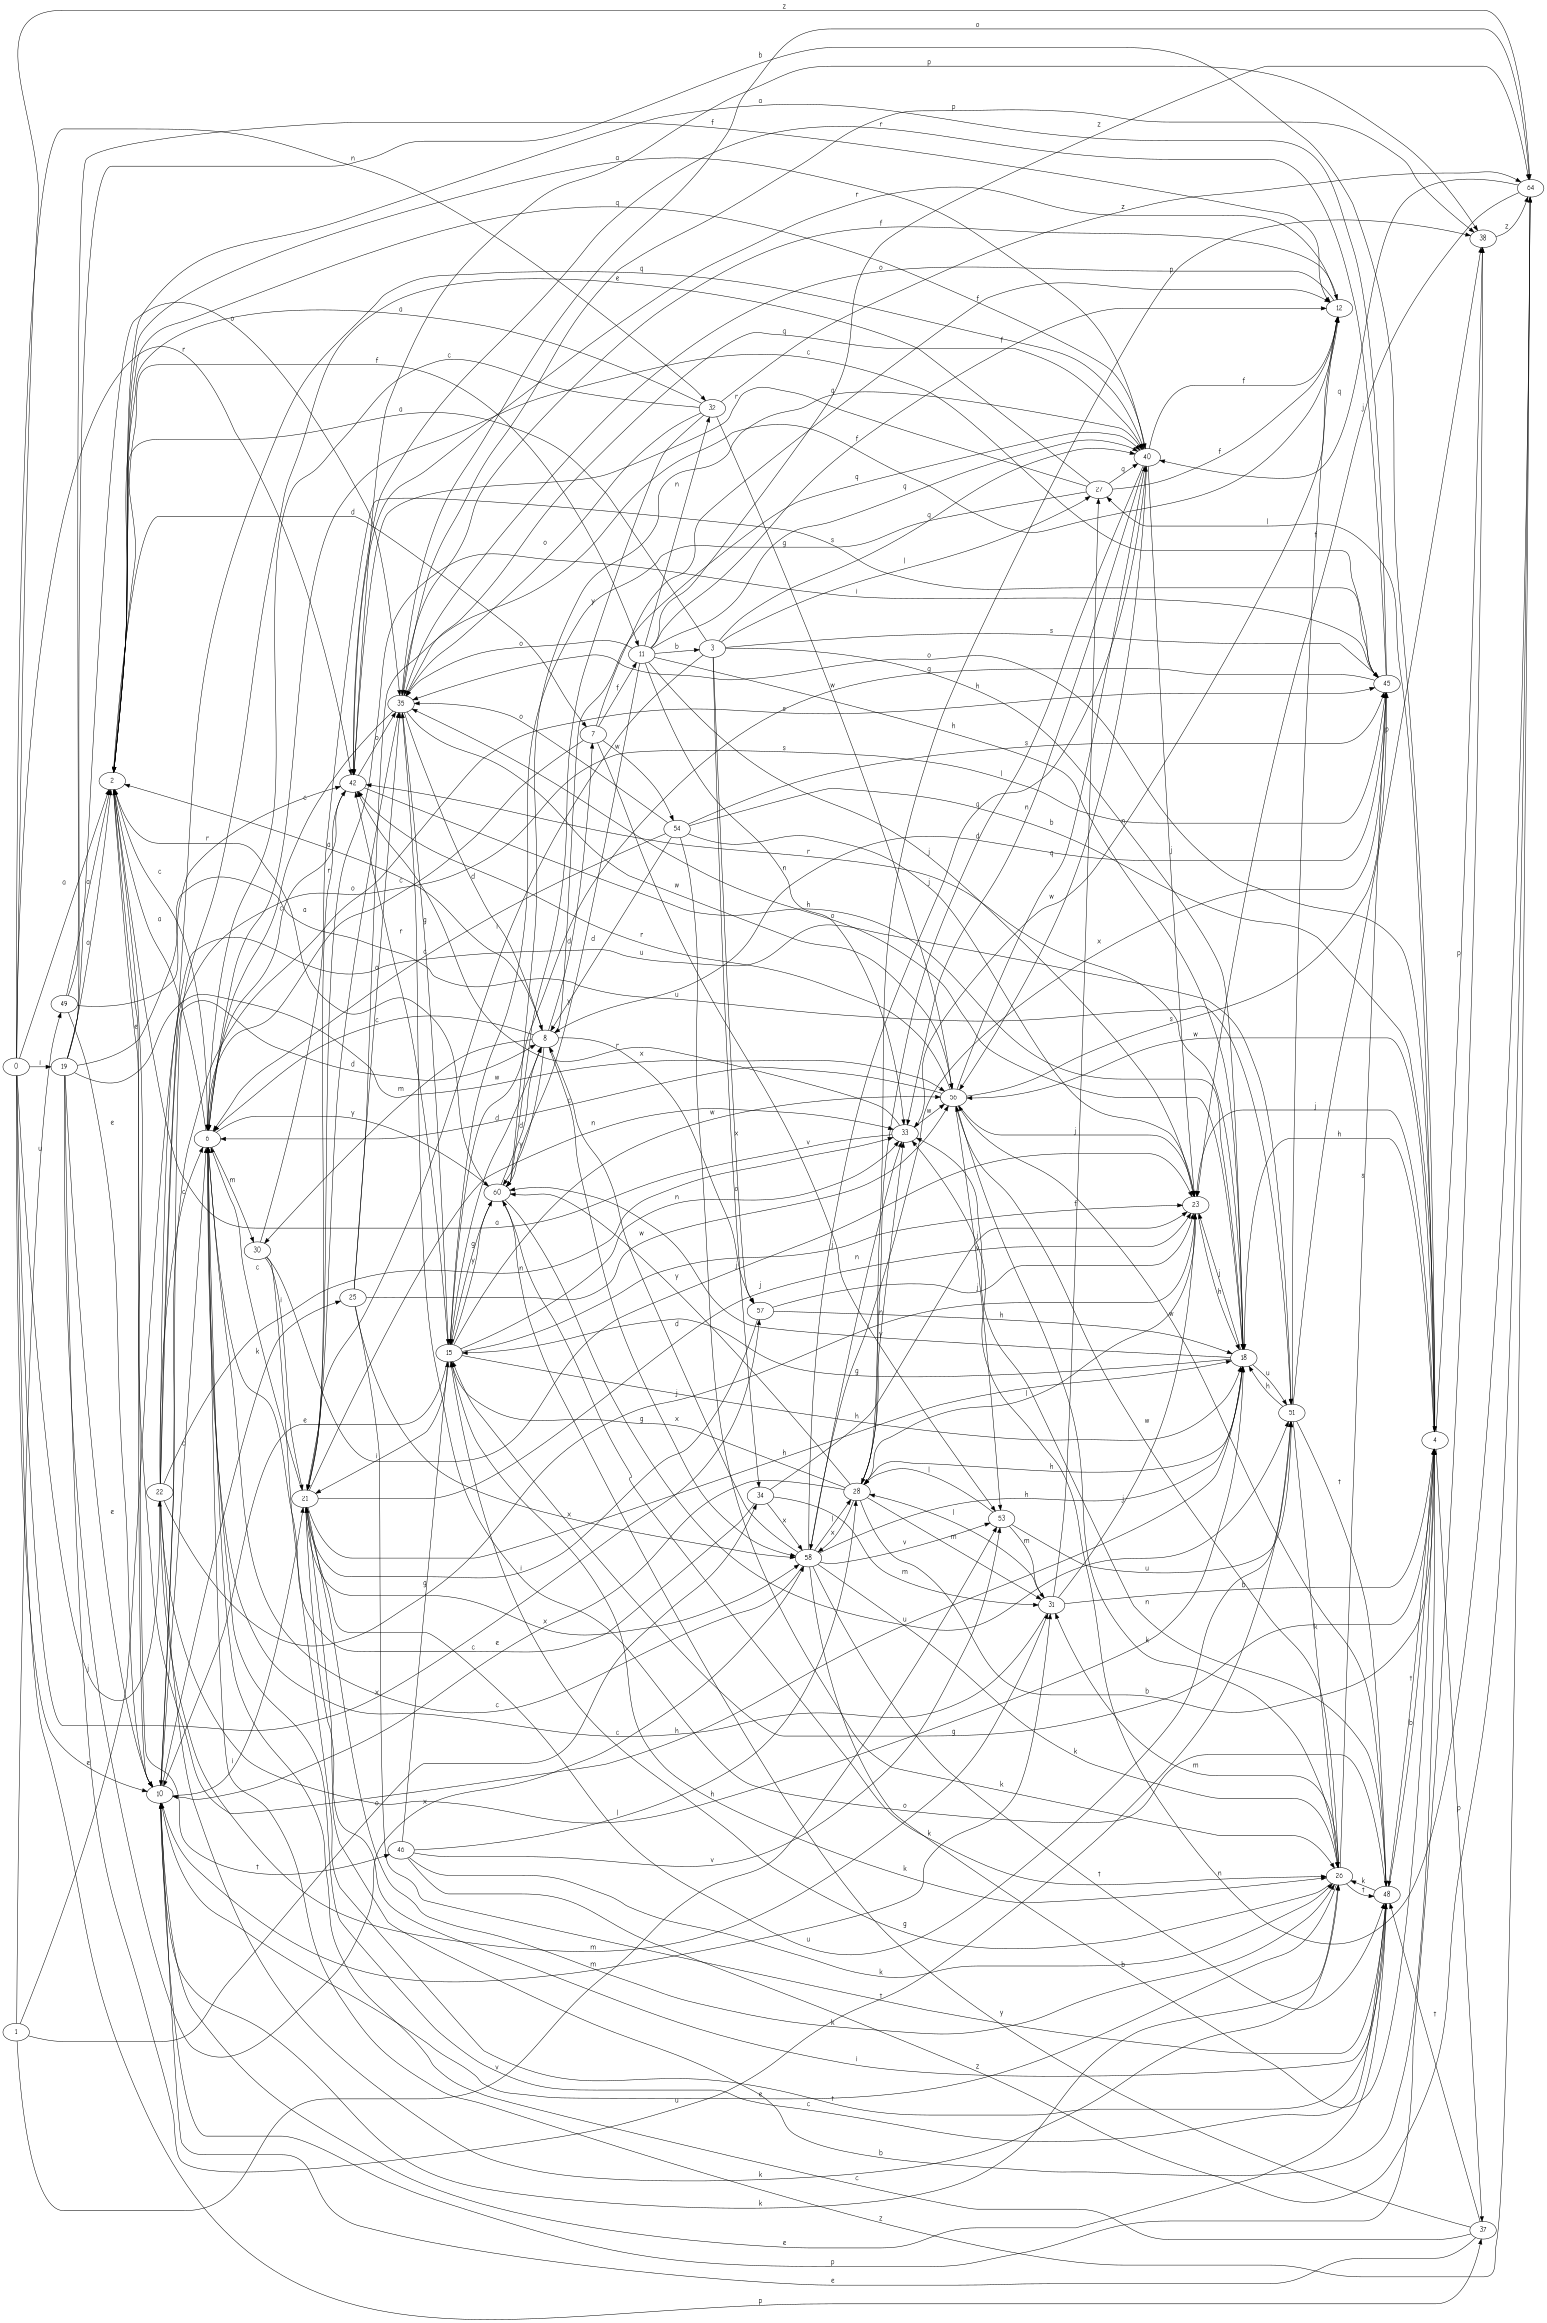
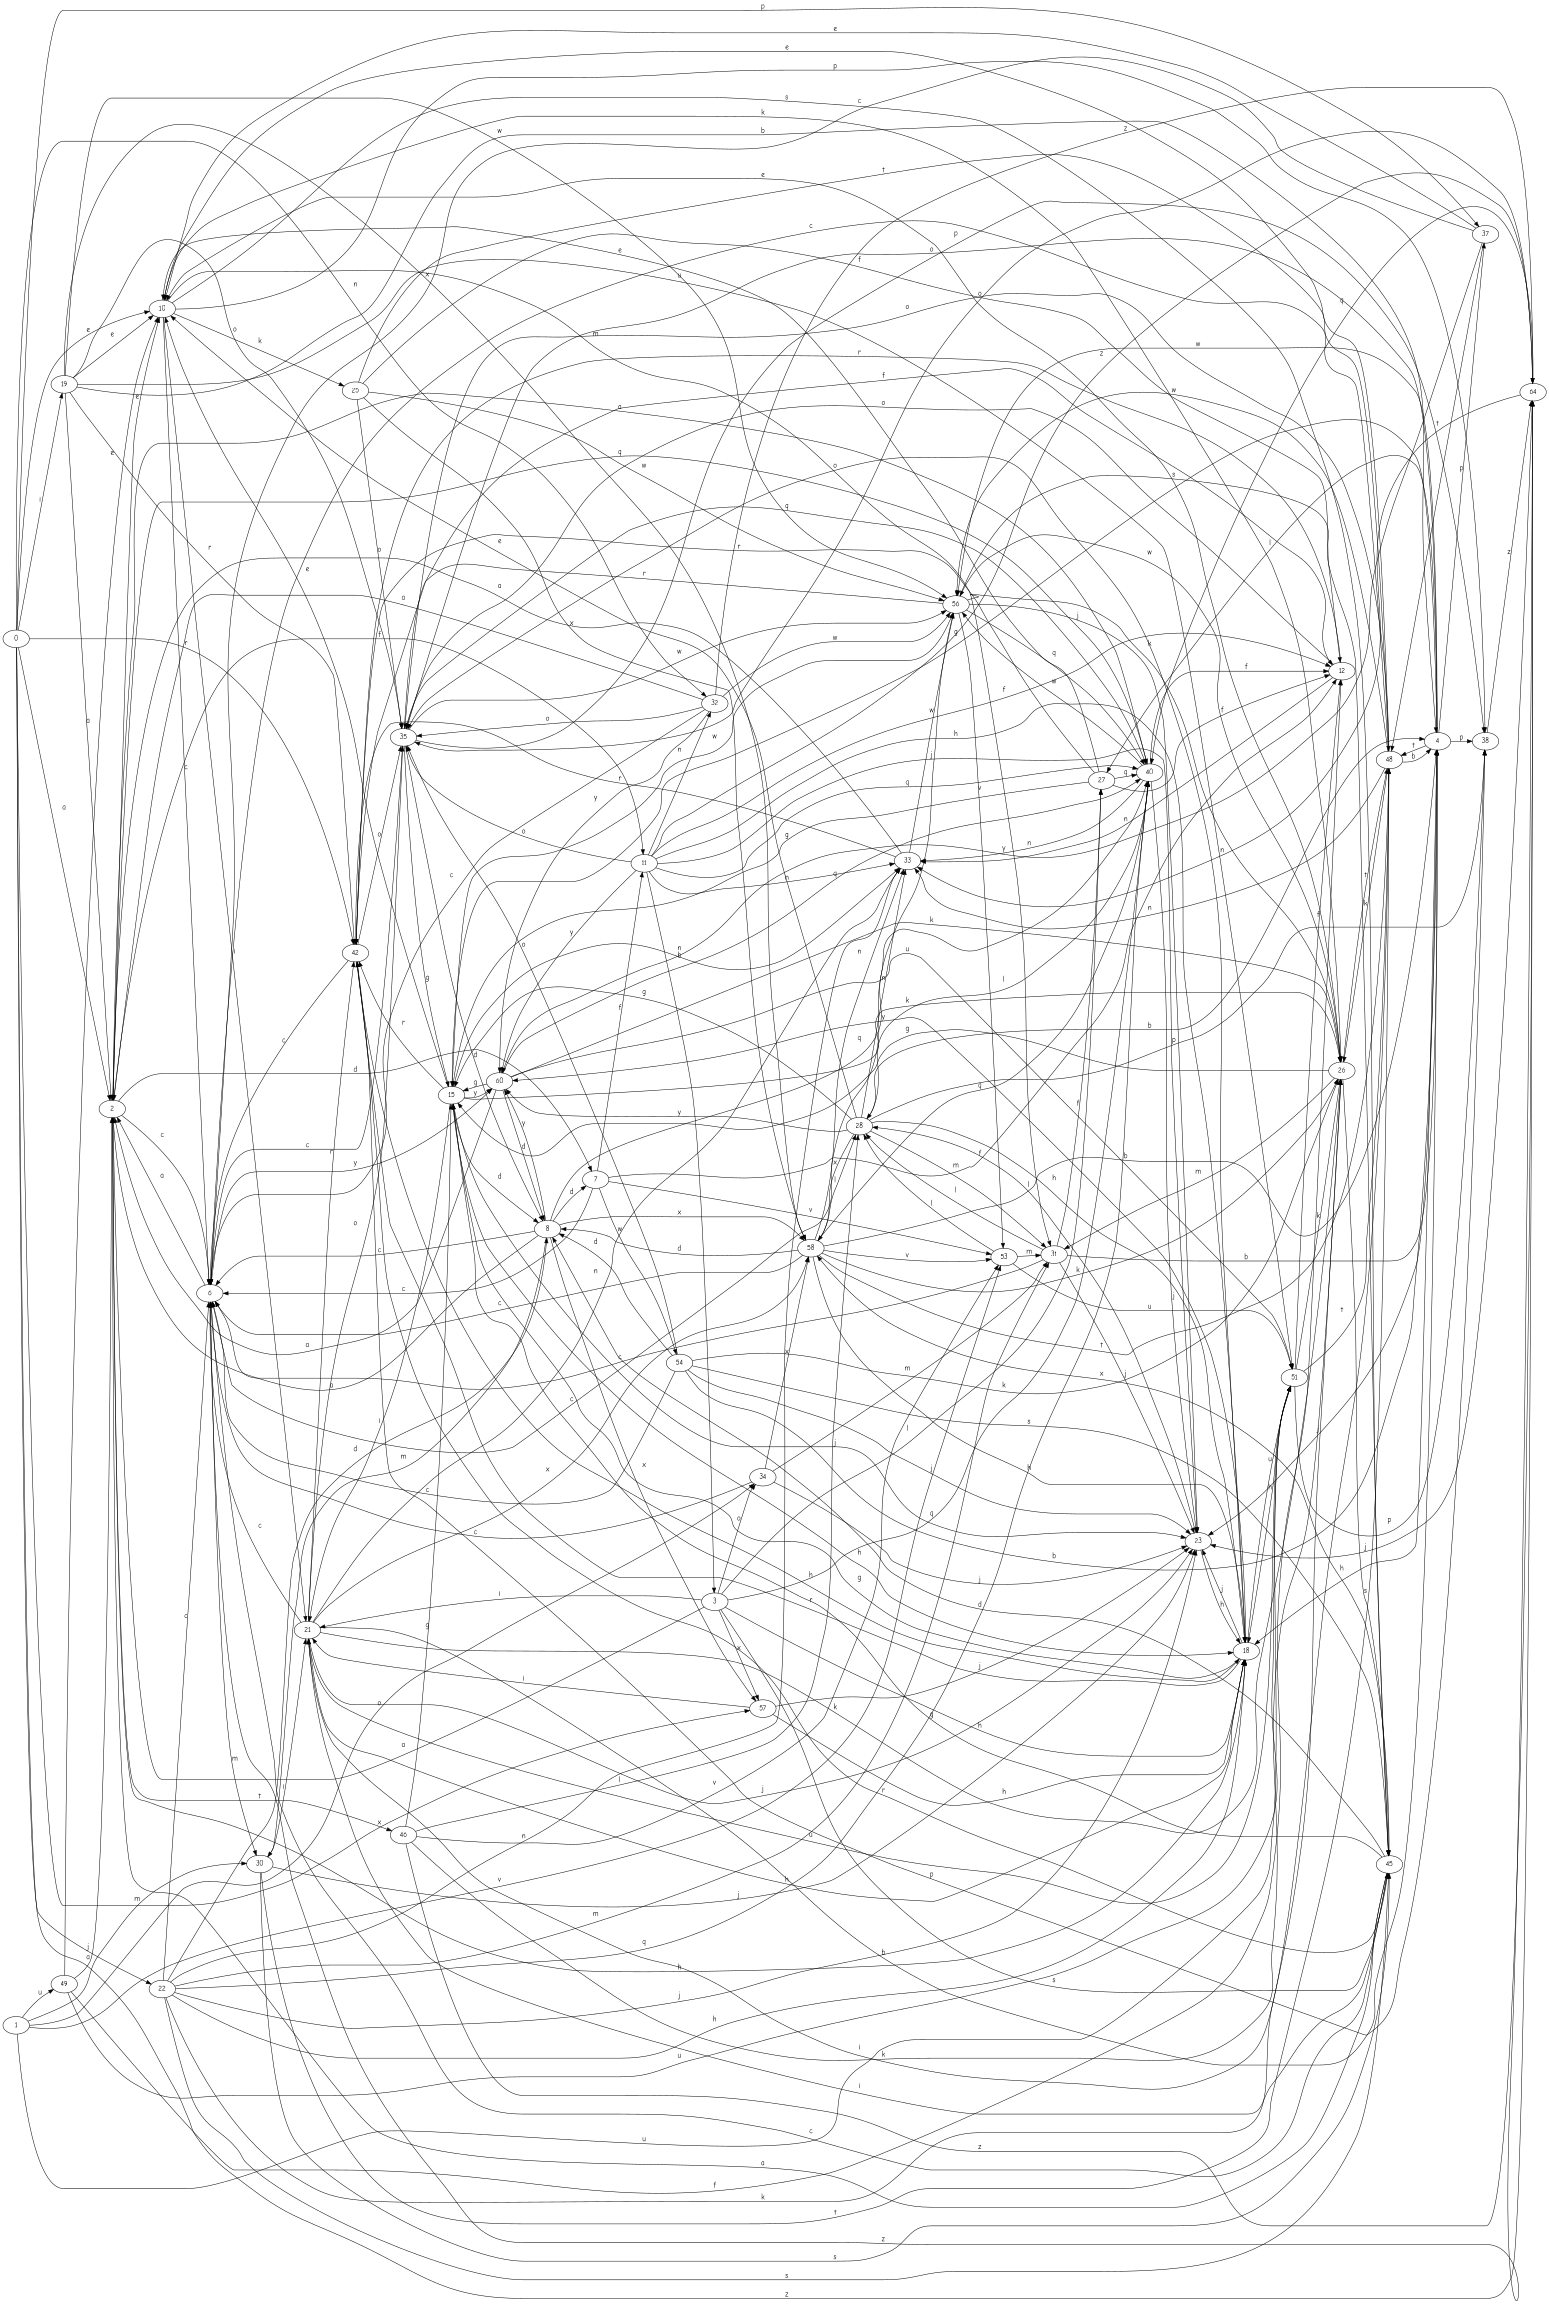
none -> (121, 1925)
